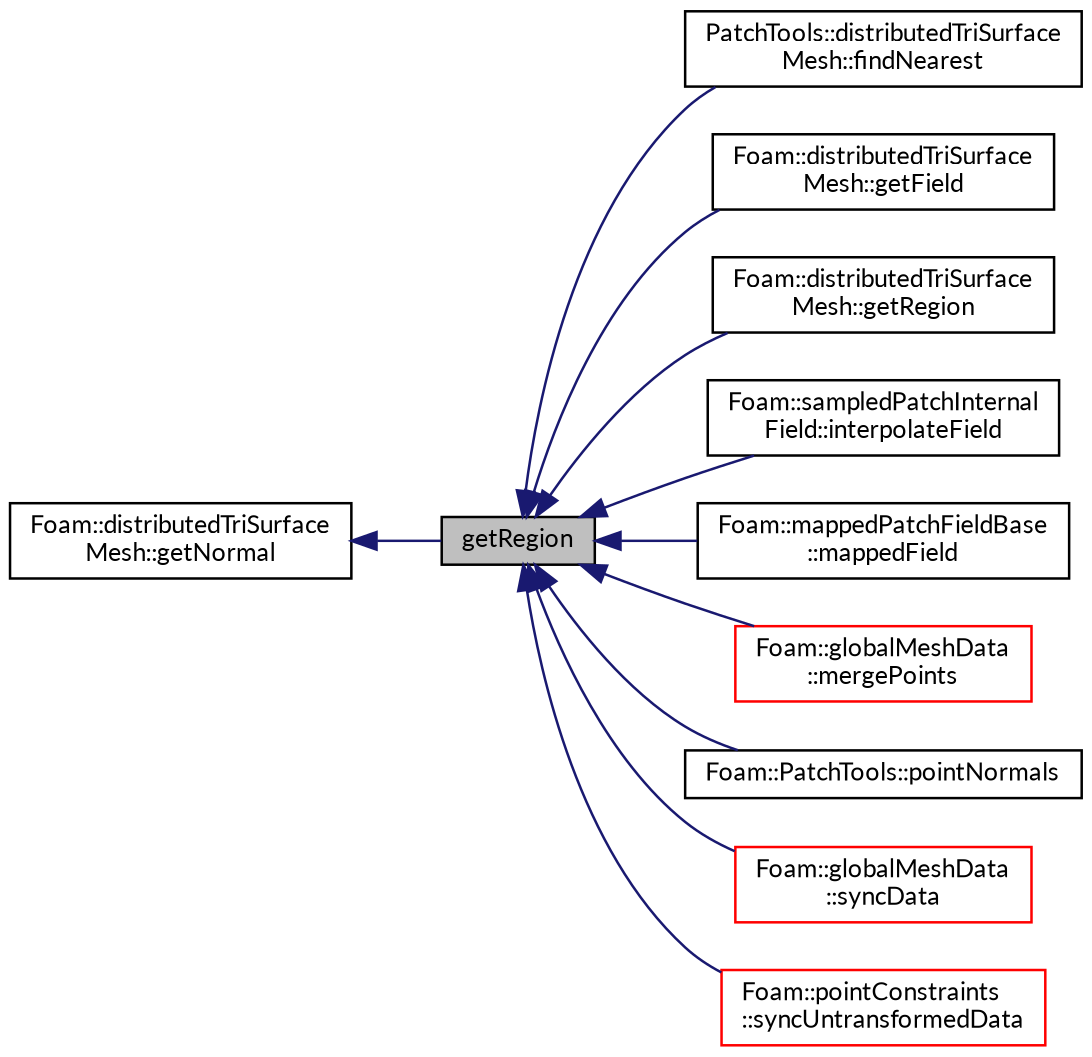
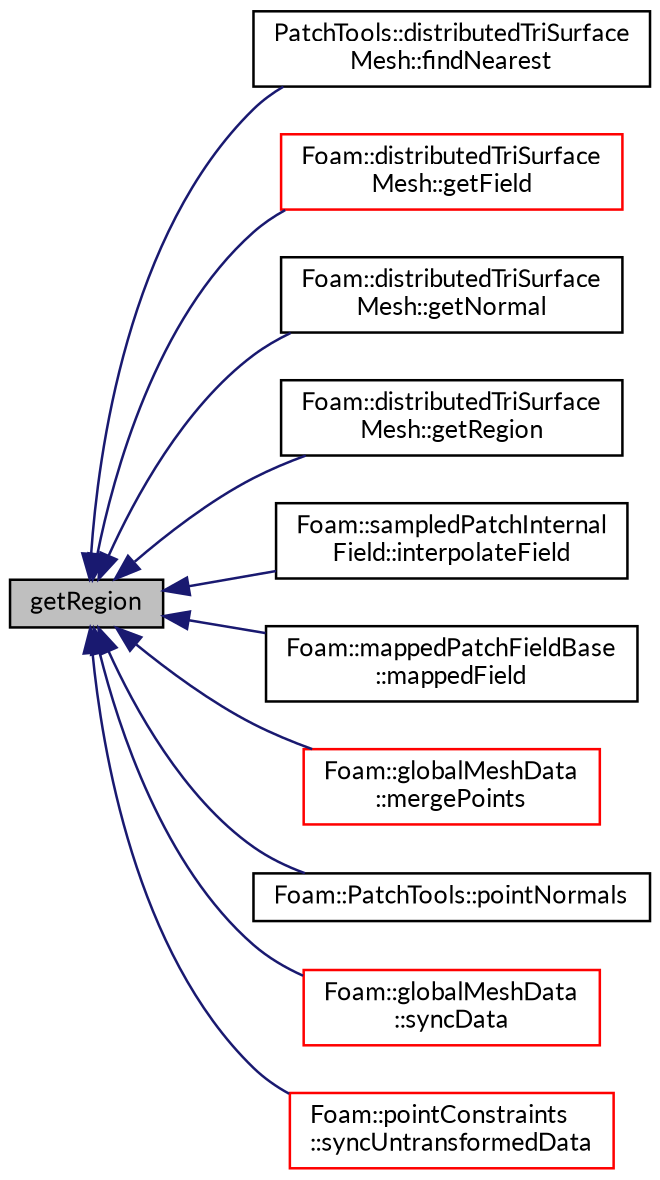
(883, 172) -> (452, 172)
(409, 541) -> (182, 429)
